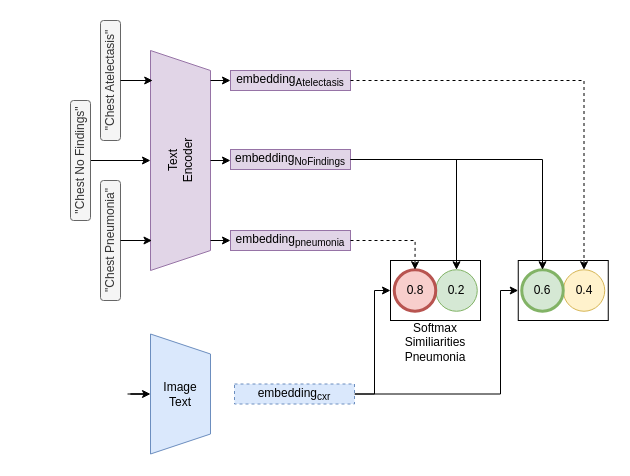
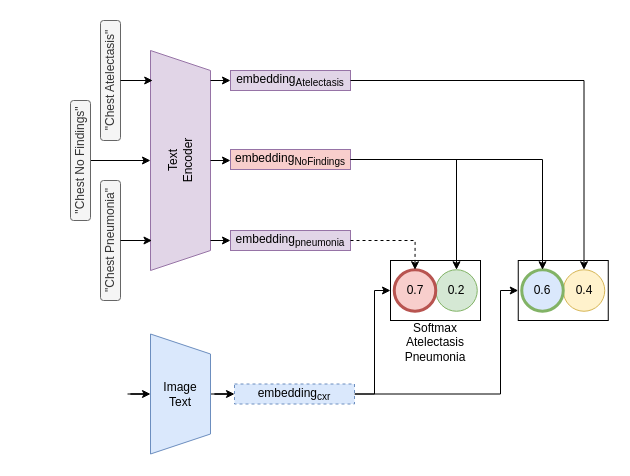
(558, 81) -> (558, 81)
(291, 160) -> (291, 160)
(416, 291) -> (416, 291)
(543, 291) -> (543, 291)
(436, 343) -> (436, 343)
none -> (227, 394)
